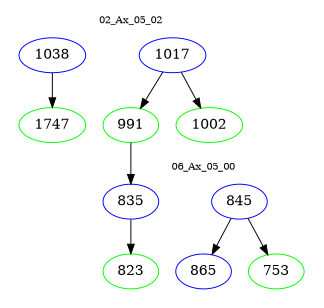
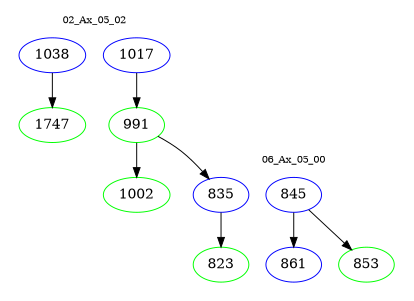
(189, 86) -> (137, 155)
(204, 271) -> (294, 265)
(276, 271) -> (366, 265)
